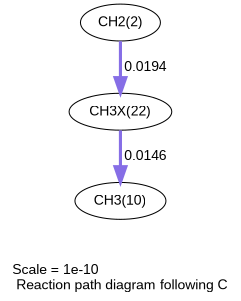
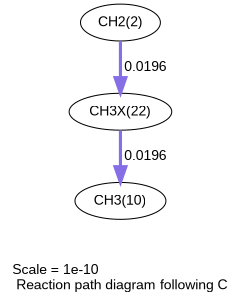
(144, 67) -> (144, 67)
(144, 156) -> (144, 156)
